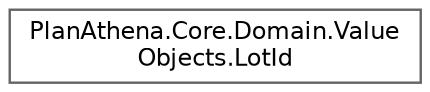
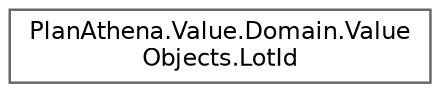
(215, 46) -> (220, 46)
